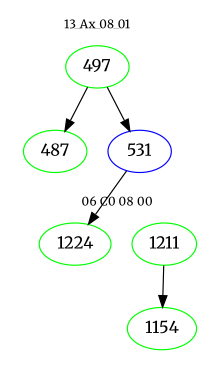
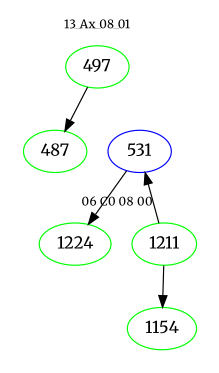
(116, 104) -> (154, 204)
